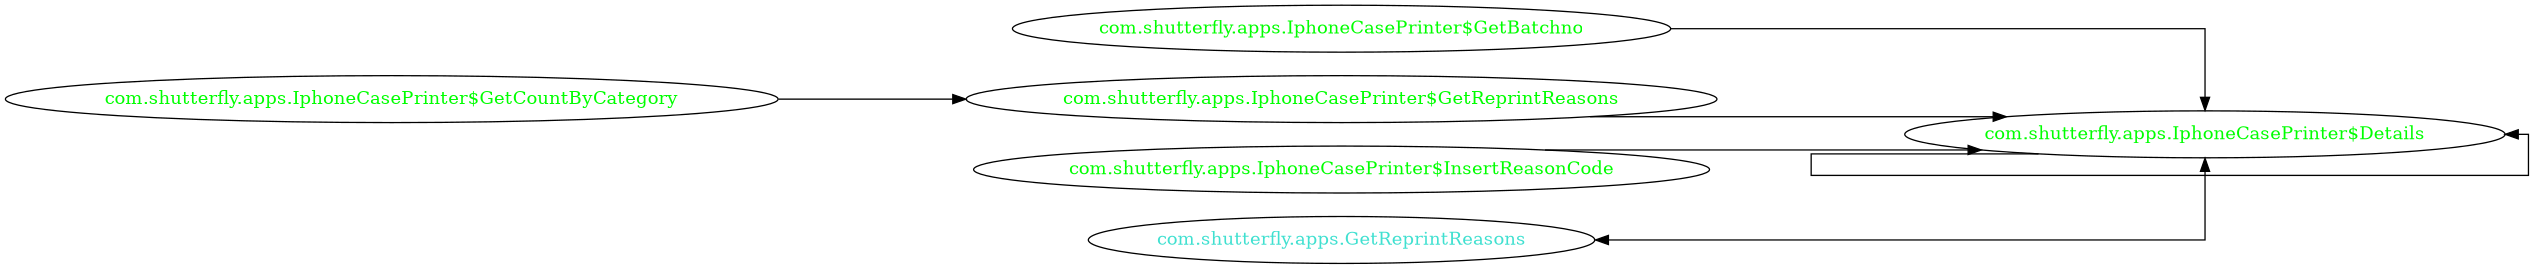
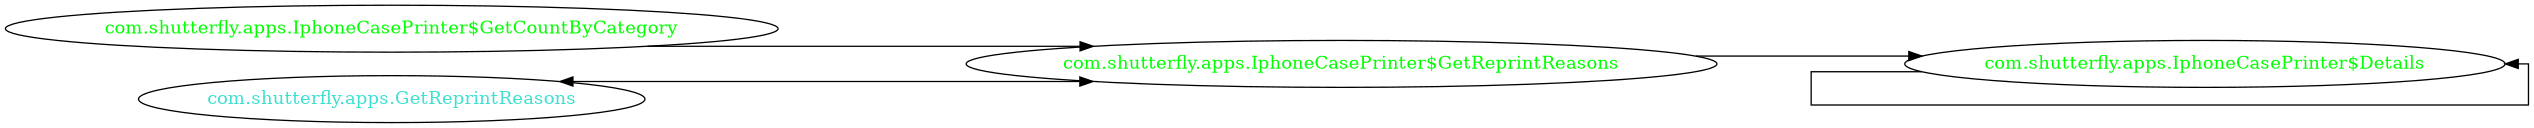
(1342, 29) -> none
(1342, 170) -> none
(1941, 240) -> (826, 82)
